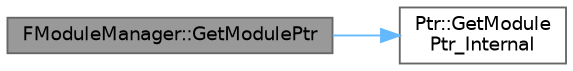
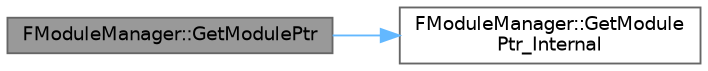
(483, 35) -> (550, 35)
